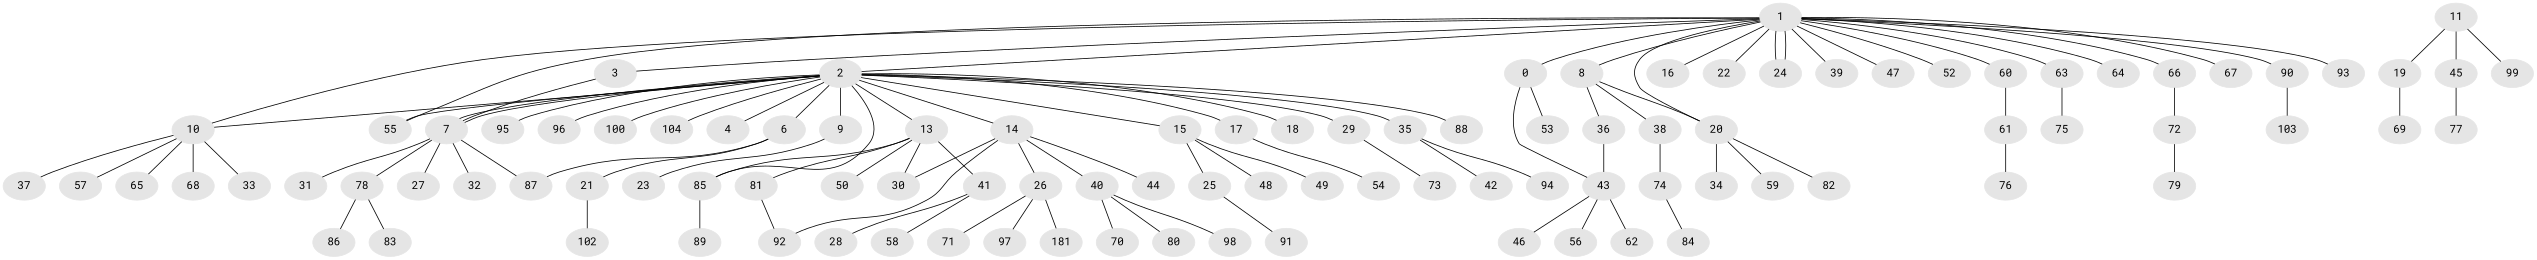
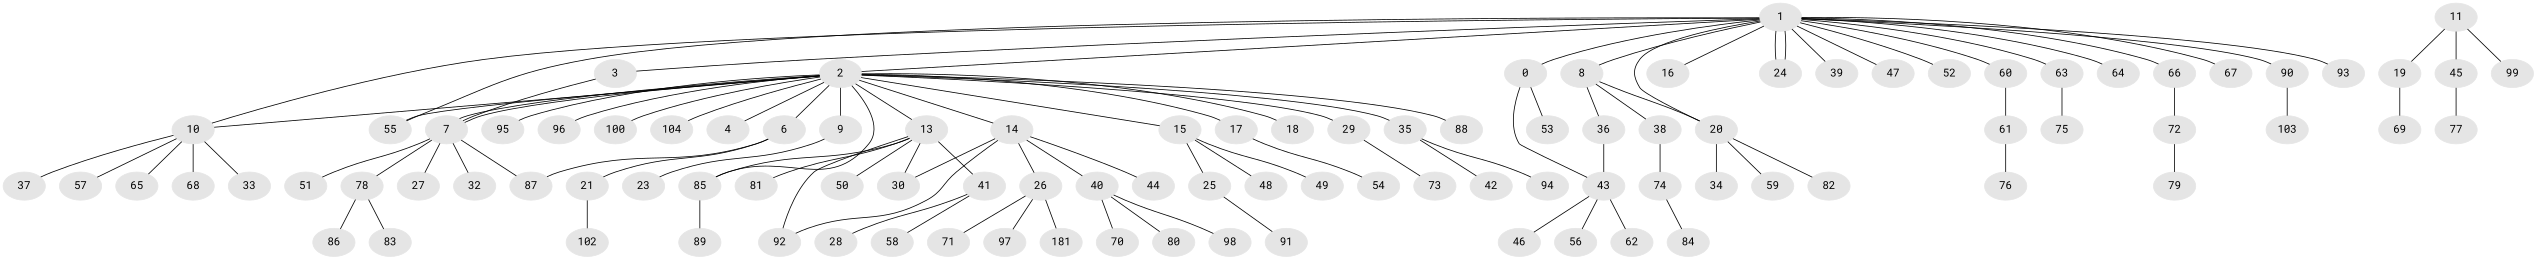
(1724, 74) -> none
(306, 186) -> (306, 186)
(768, 214) -> (812, 174)
